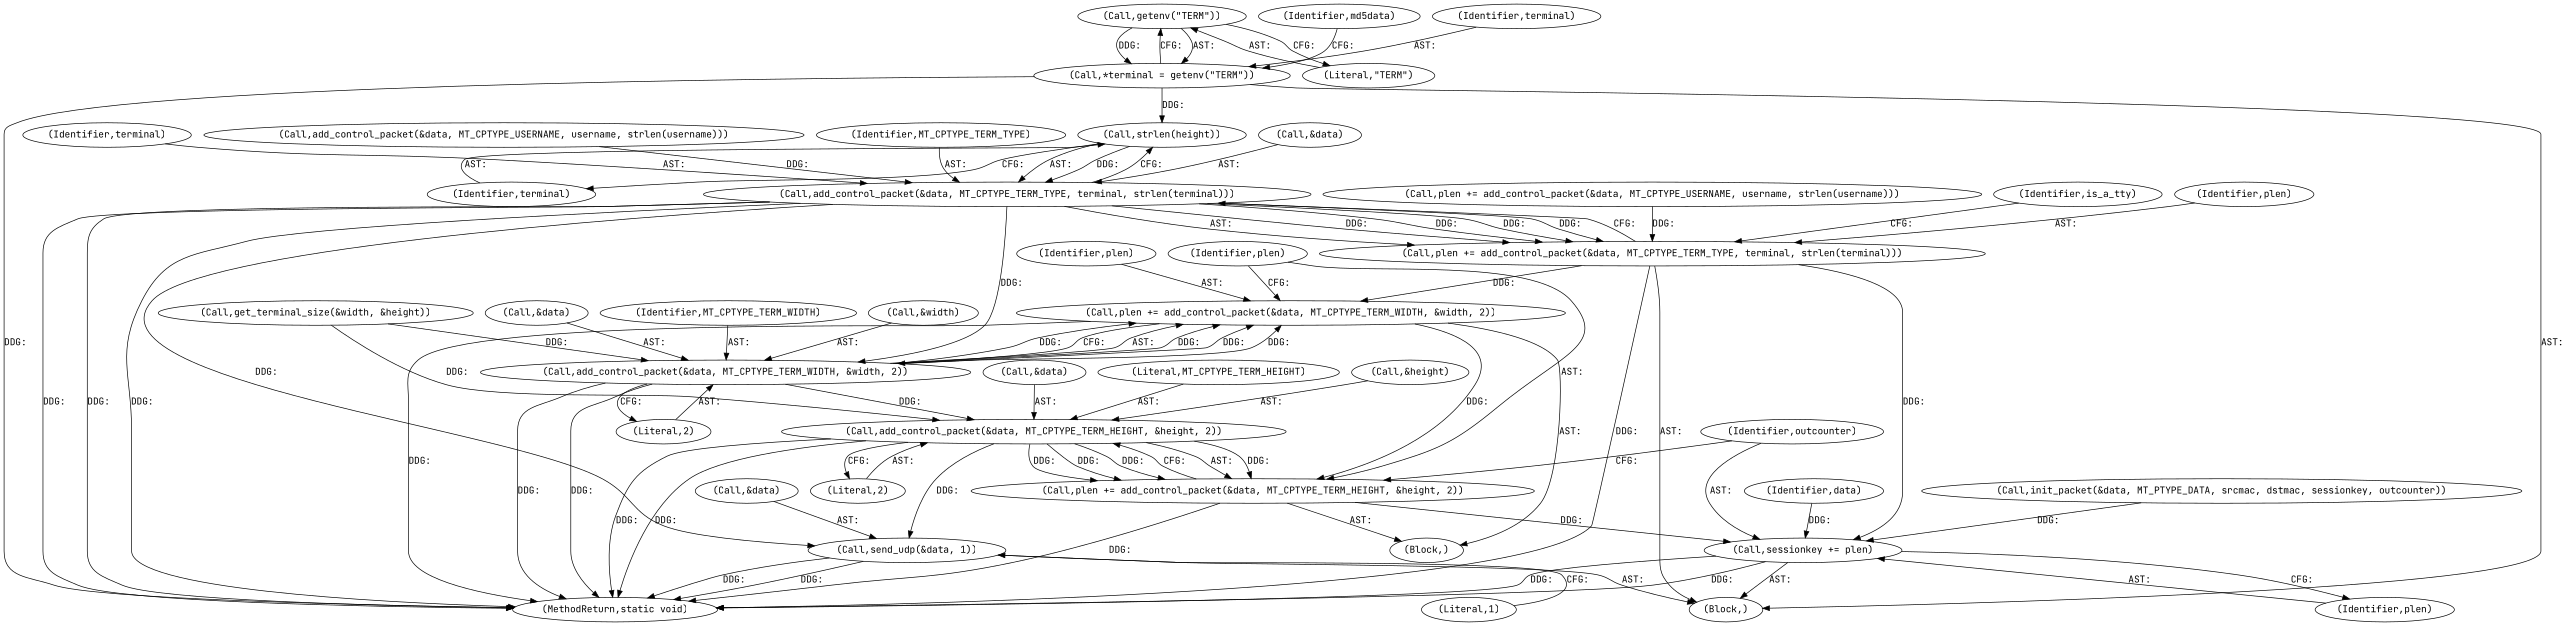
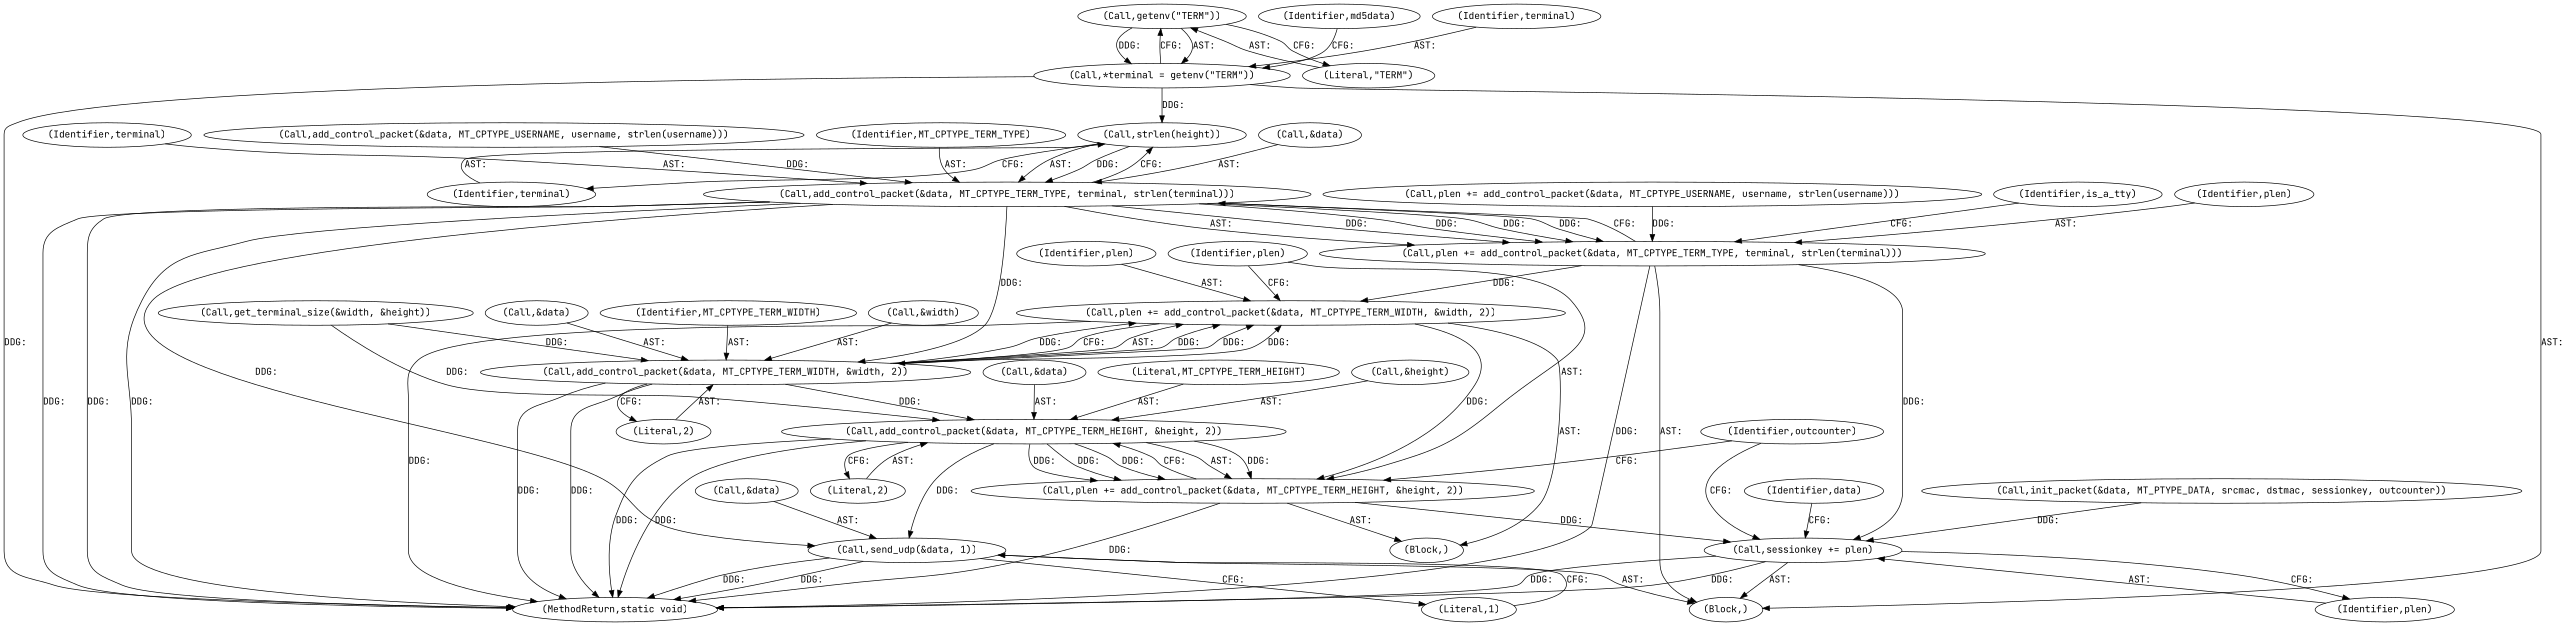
(1724, 491) -> (1724, 491)
(1823, 521) -> (1823, 521)
none -> (1200, 581)
